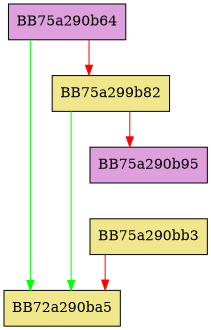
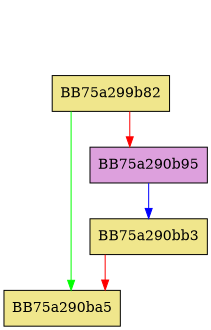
(67, 22) -> none
none -> (149, 196)
(62, 308) -> (62, 308)
